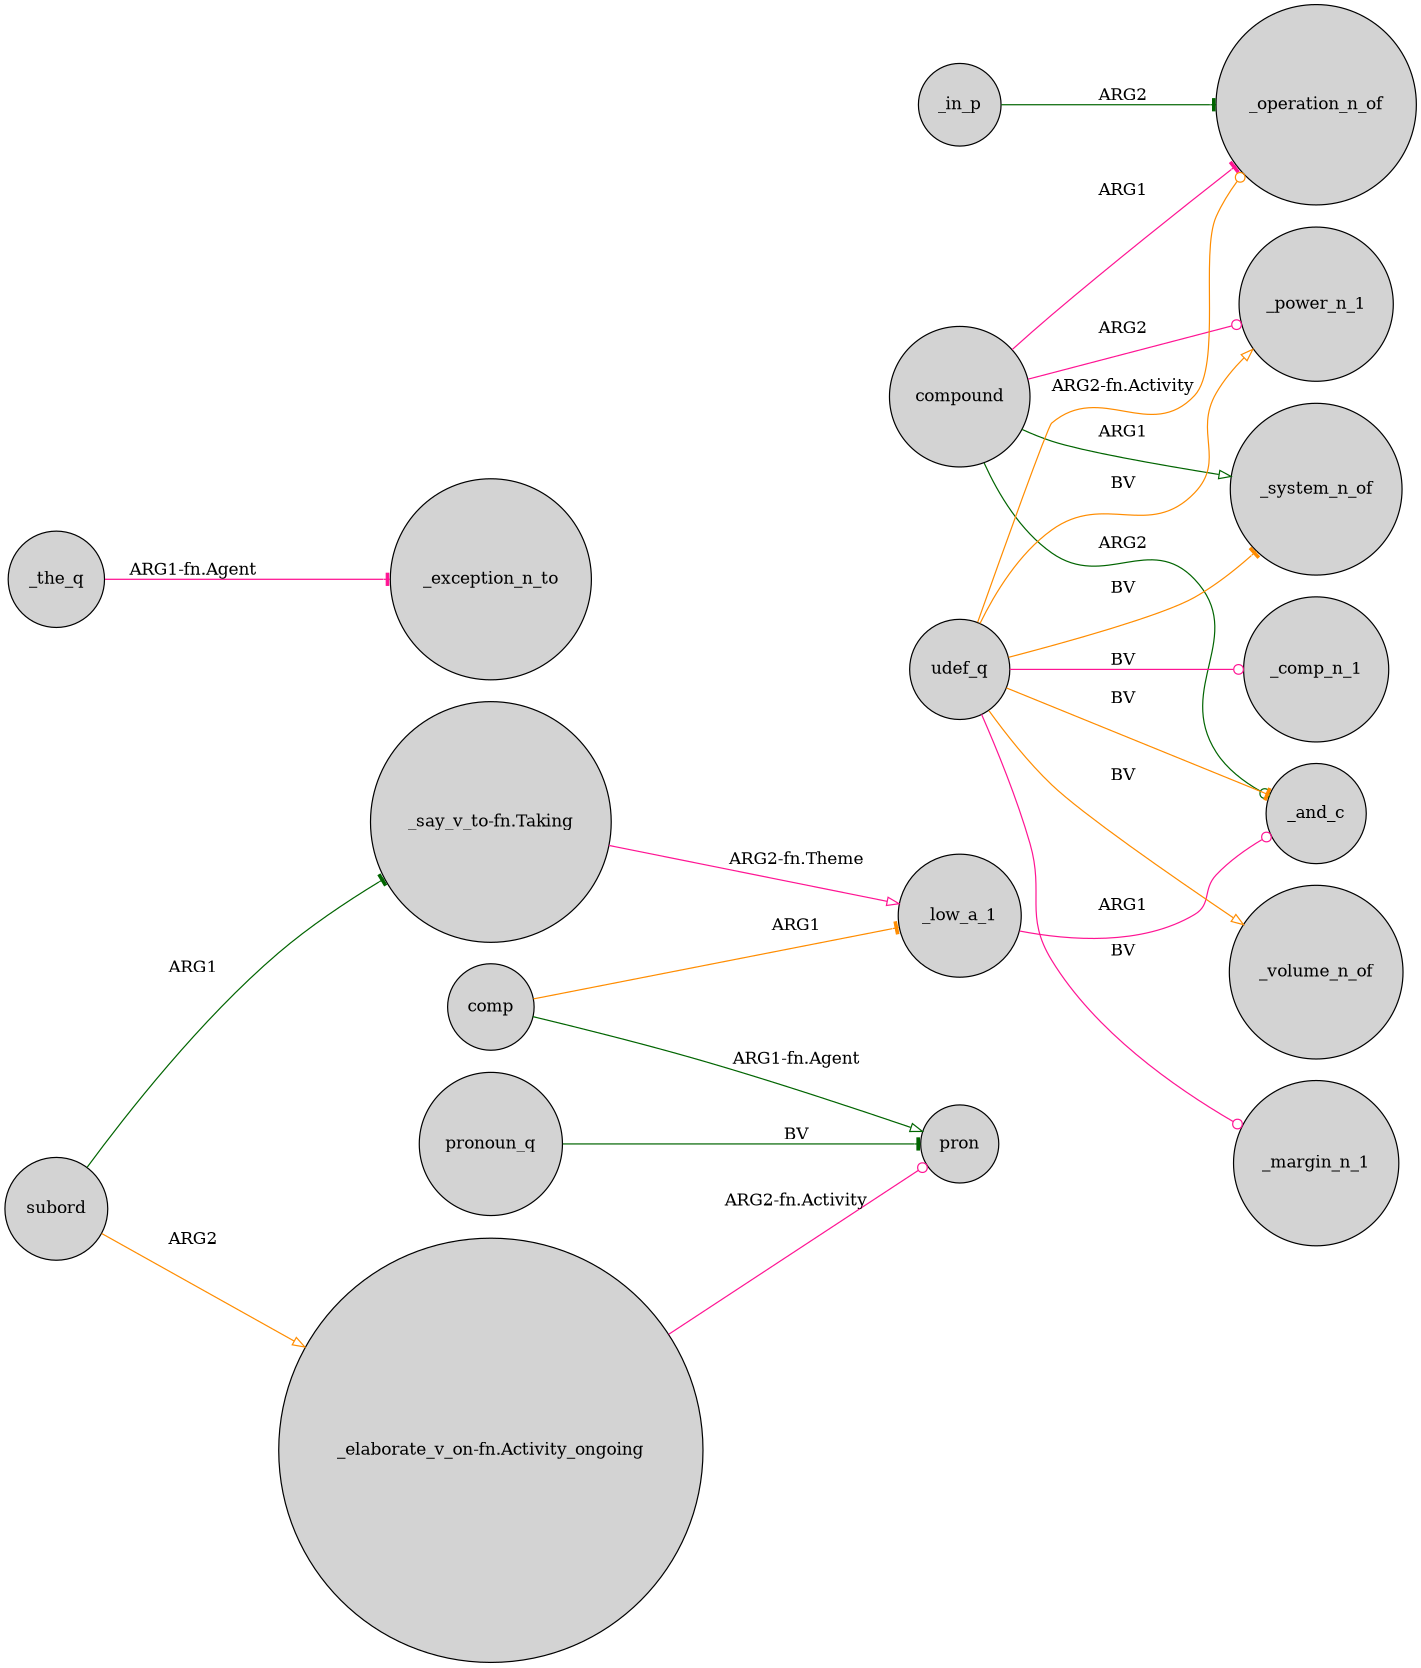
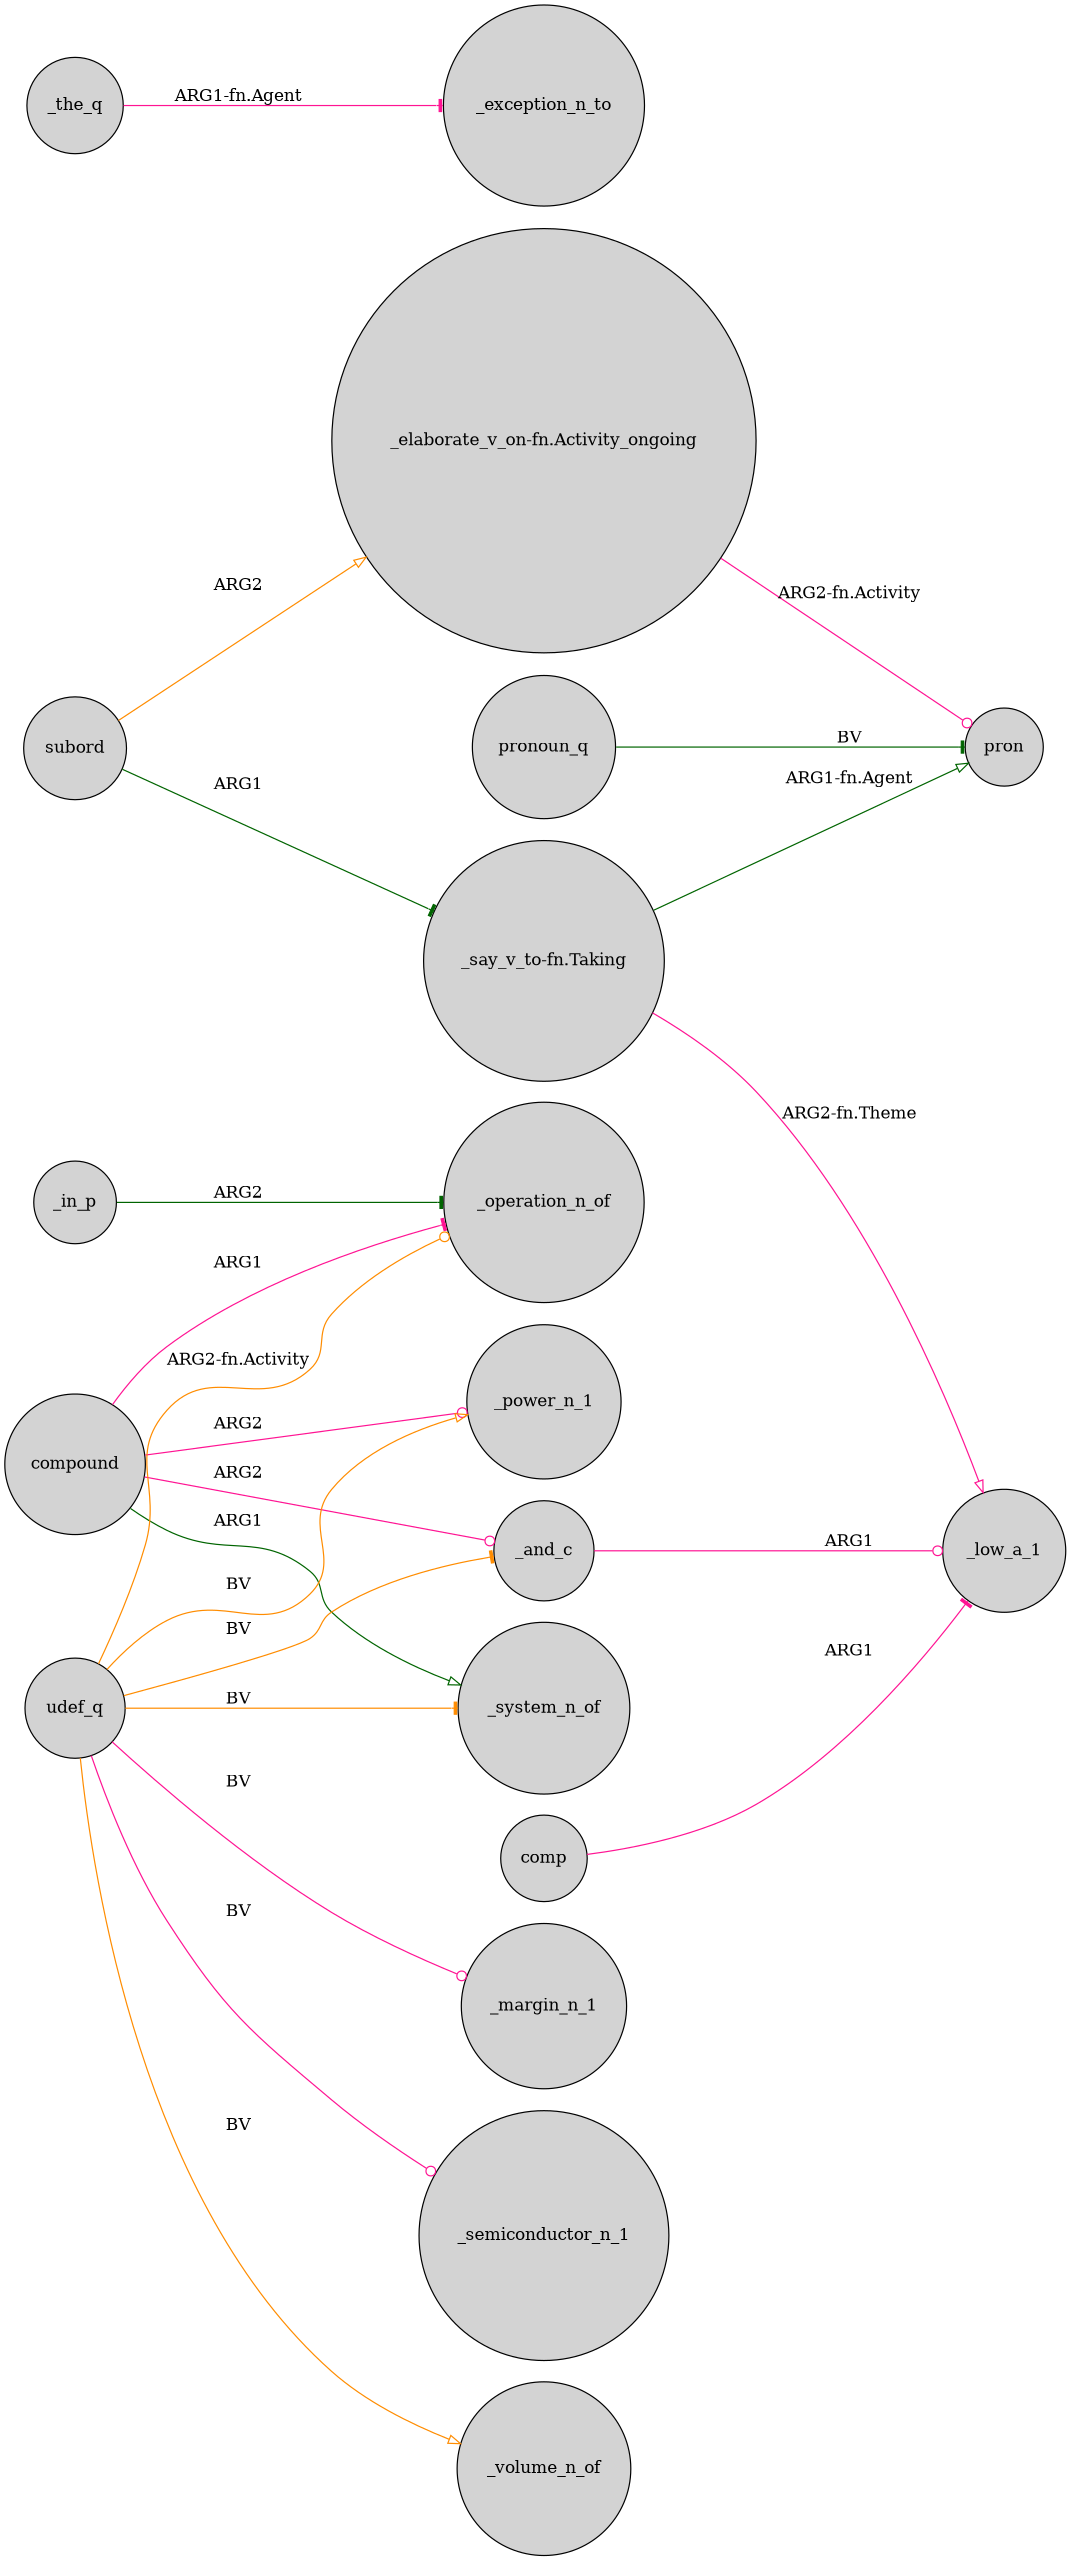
(1185, 572) -> (306, 1507)
(1316, 669) -> (544, 2236)
(1160, 929) -> (763, 1551)
(713, 964) -> (802, 1773)
(723, 1067) -> (806, 839)
